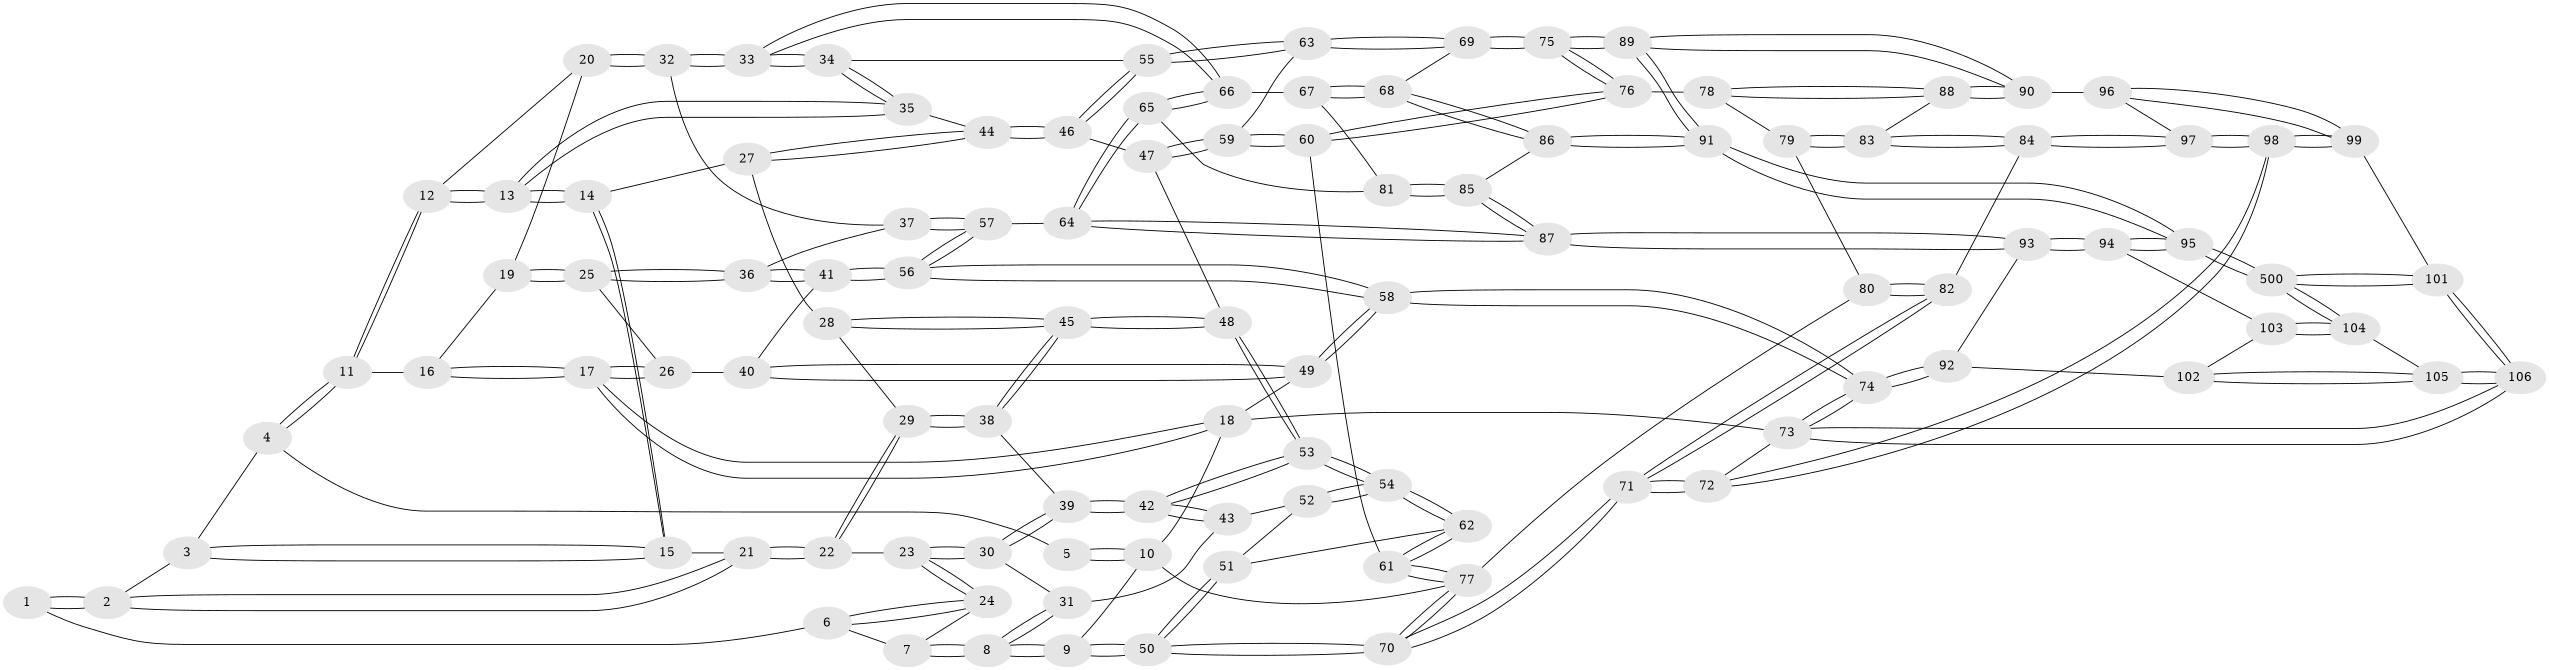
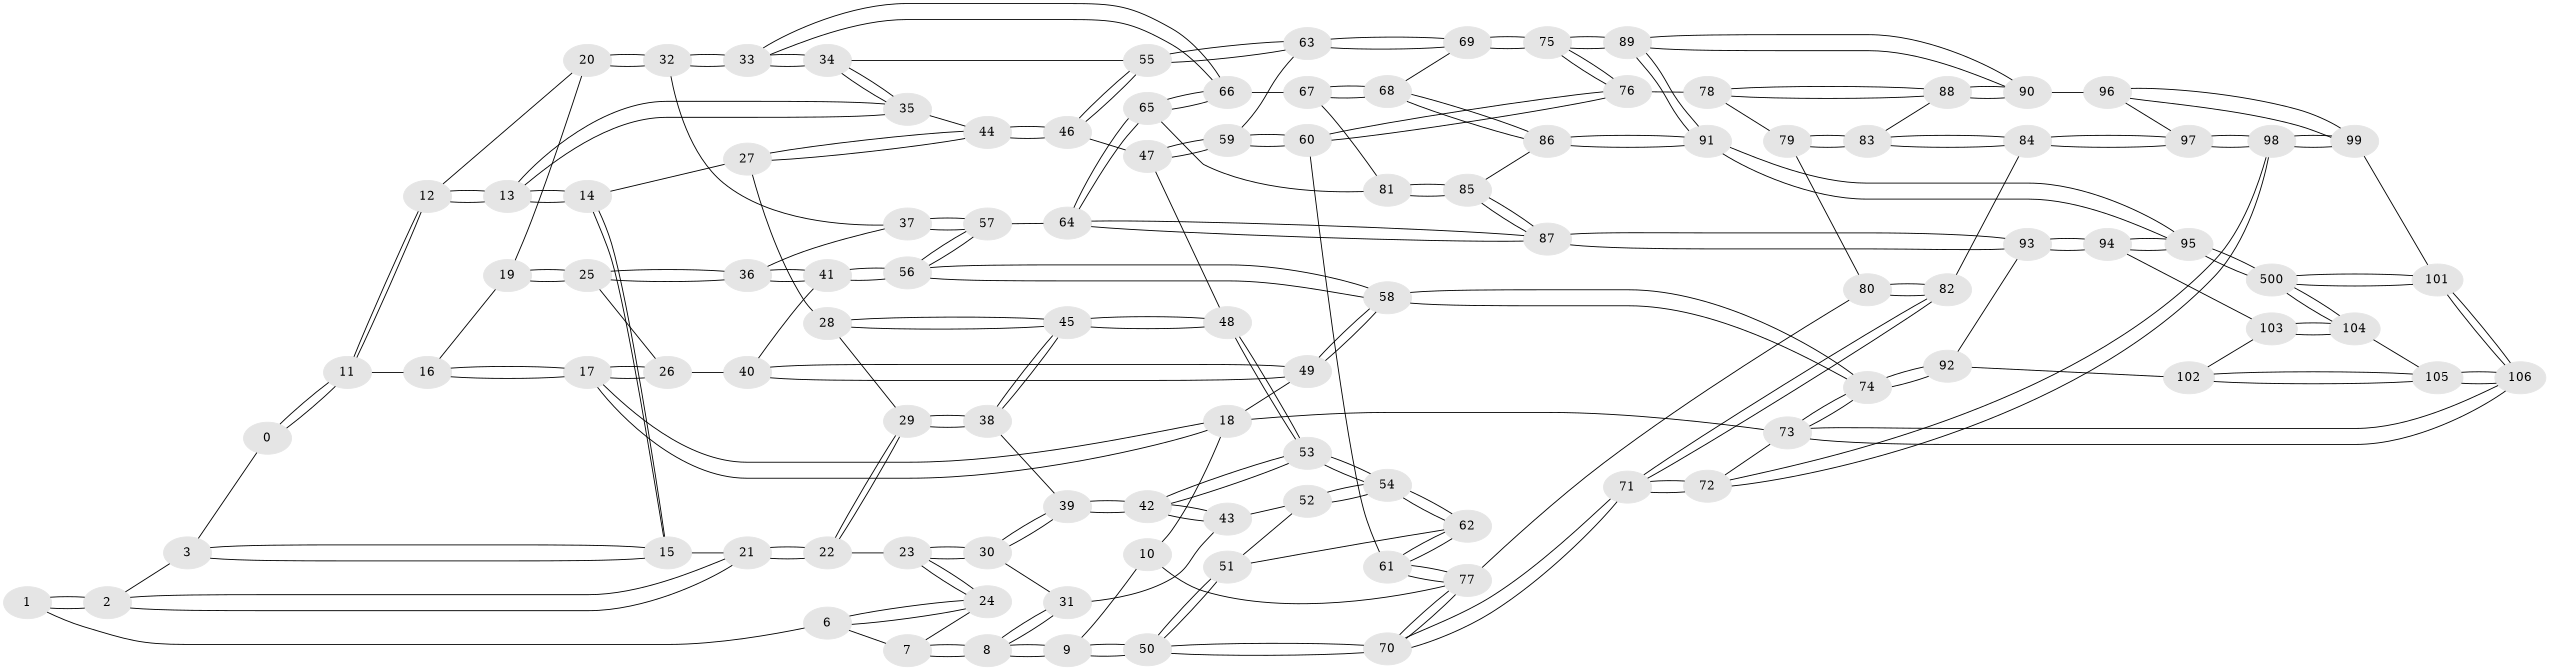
(268, 438) -> (268, 438)
(1068, 555) -> none
